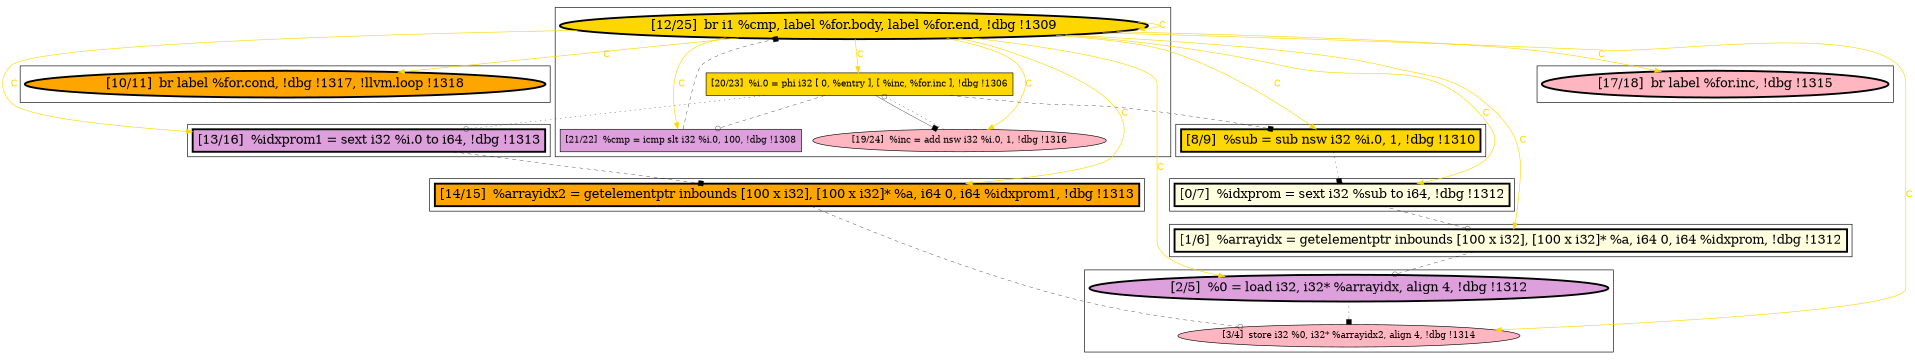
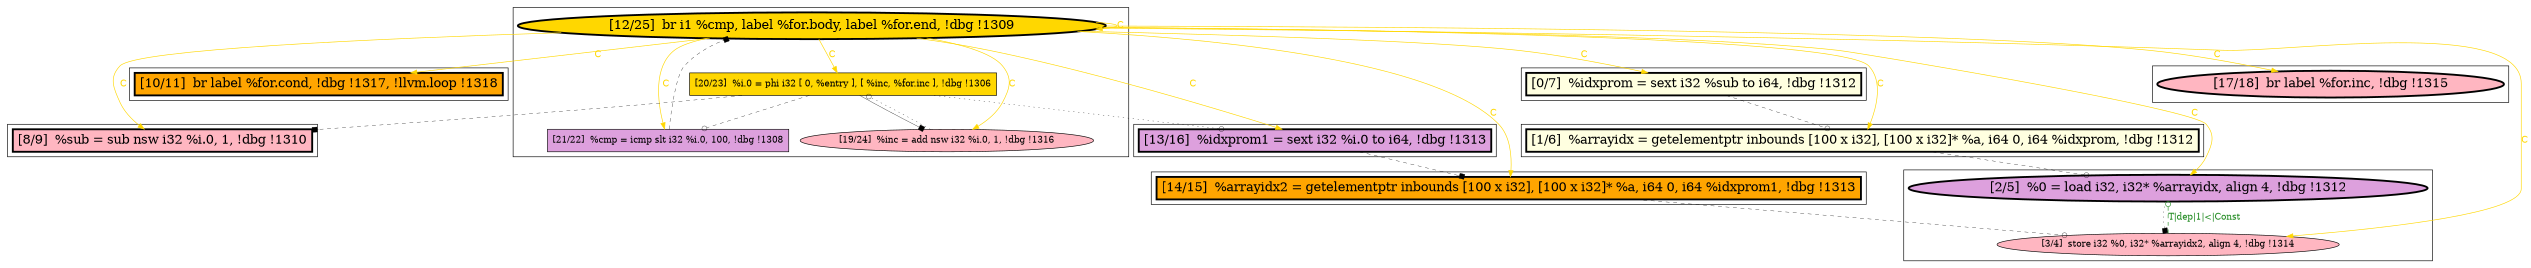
(285, 84) -> (319, 84)
(1331, 141) -> (162, 141)
(1336, 165) -> none
none -> (2168, 220)
